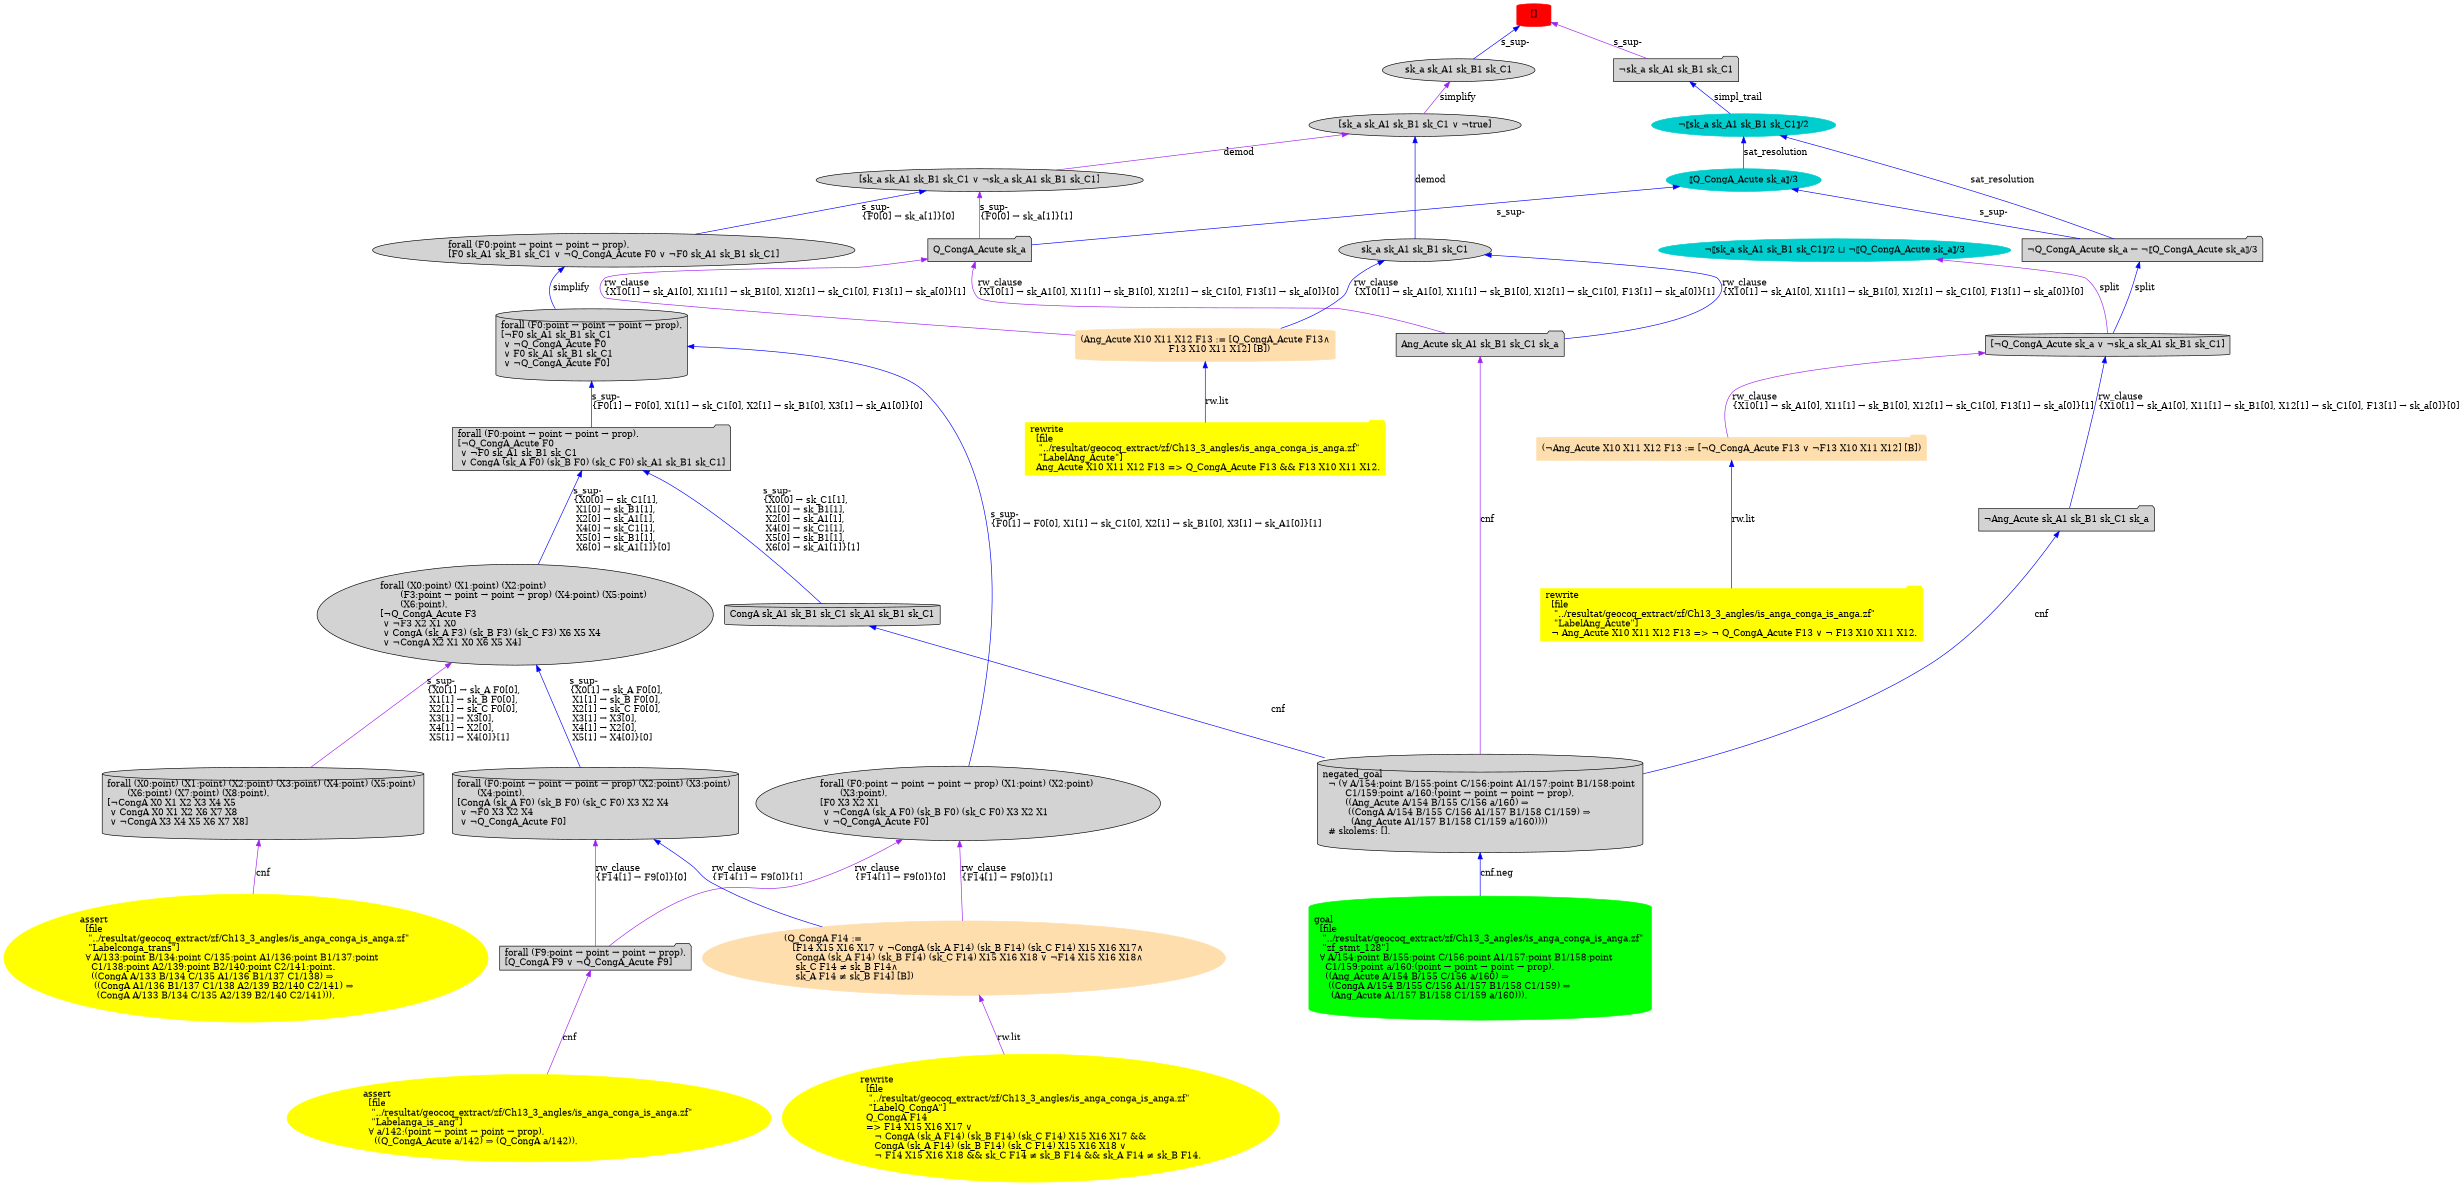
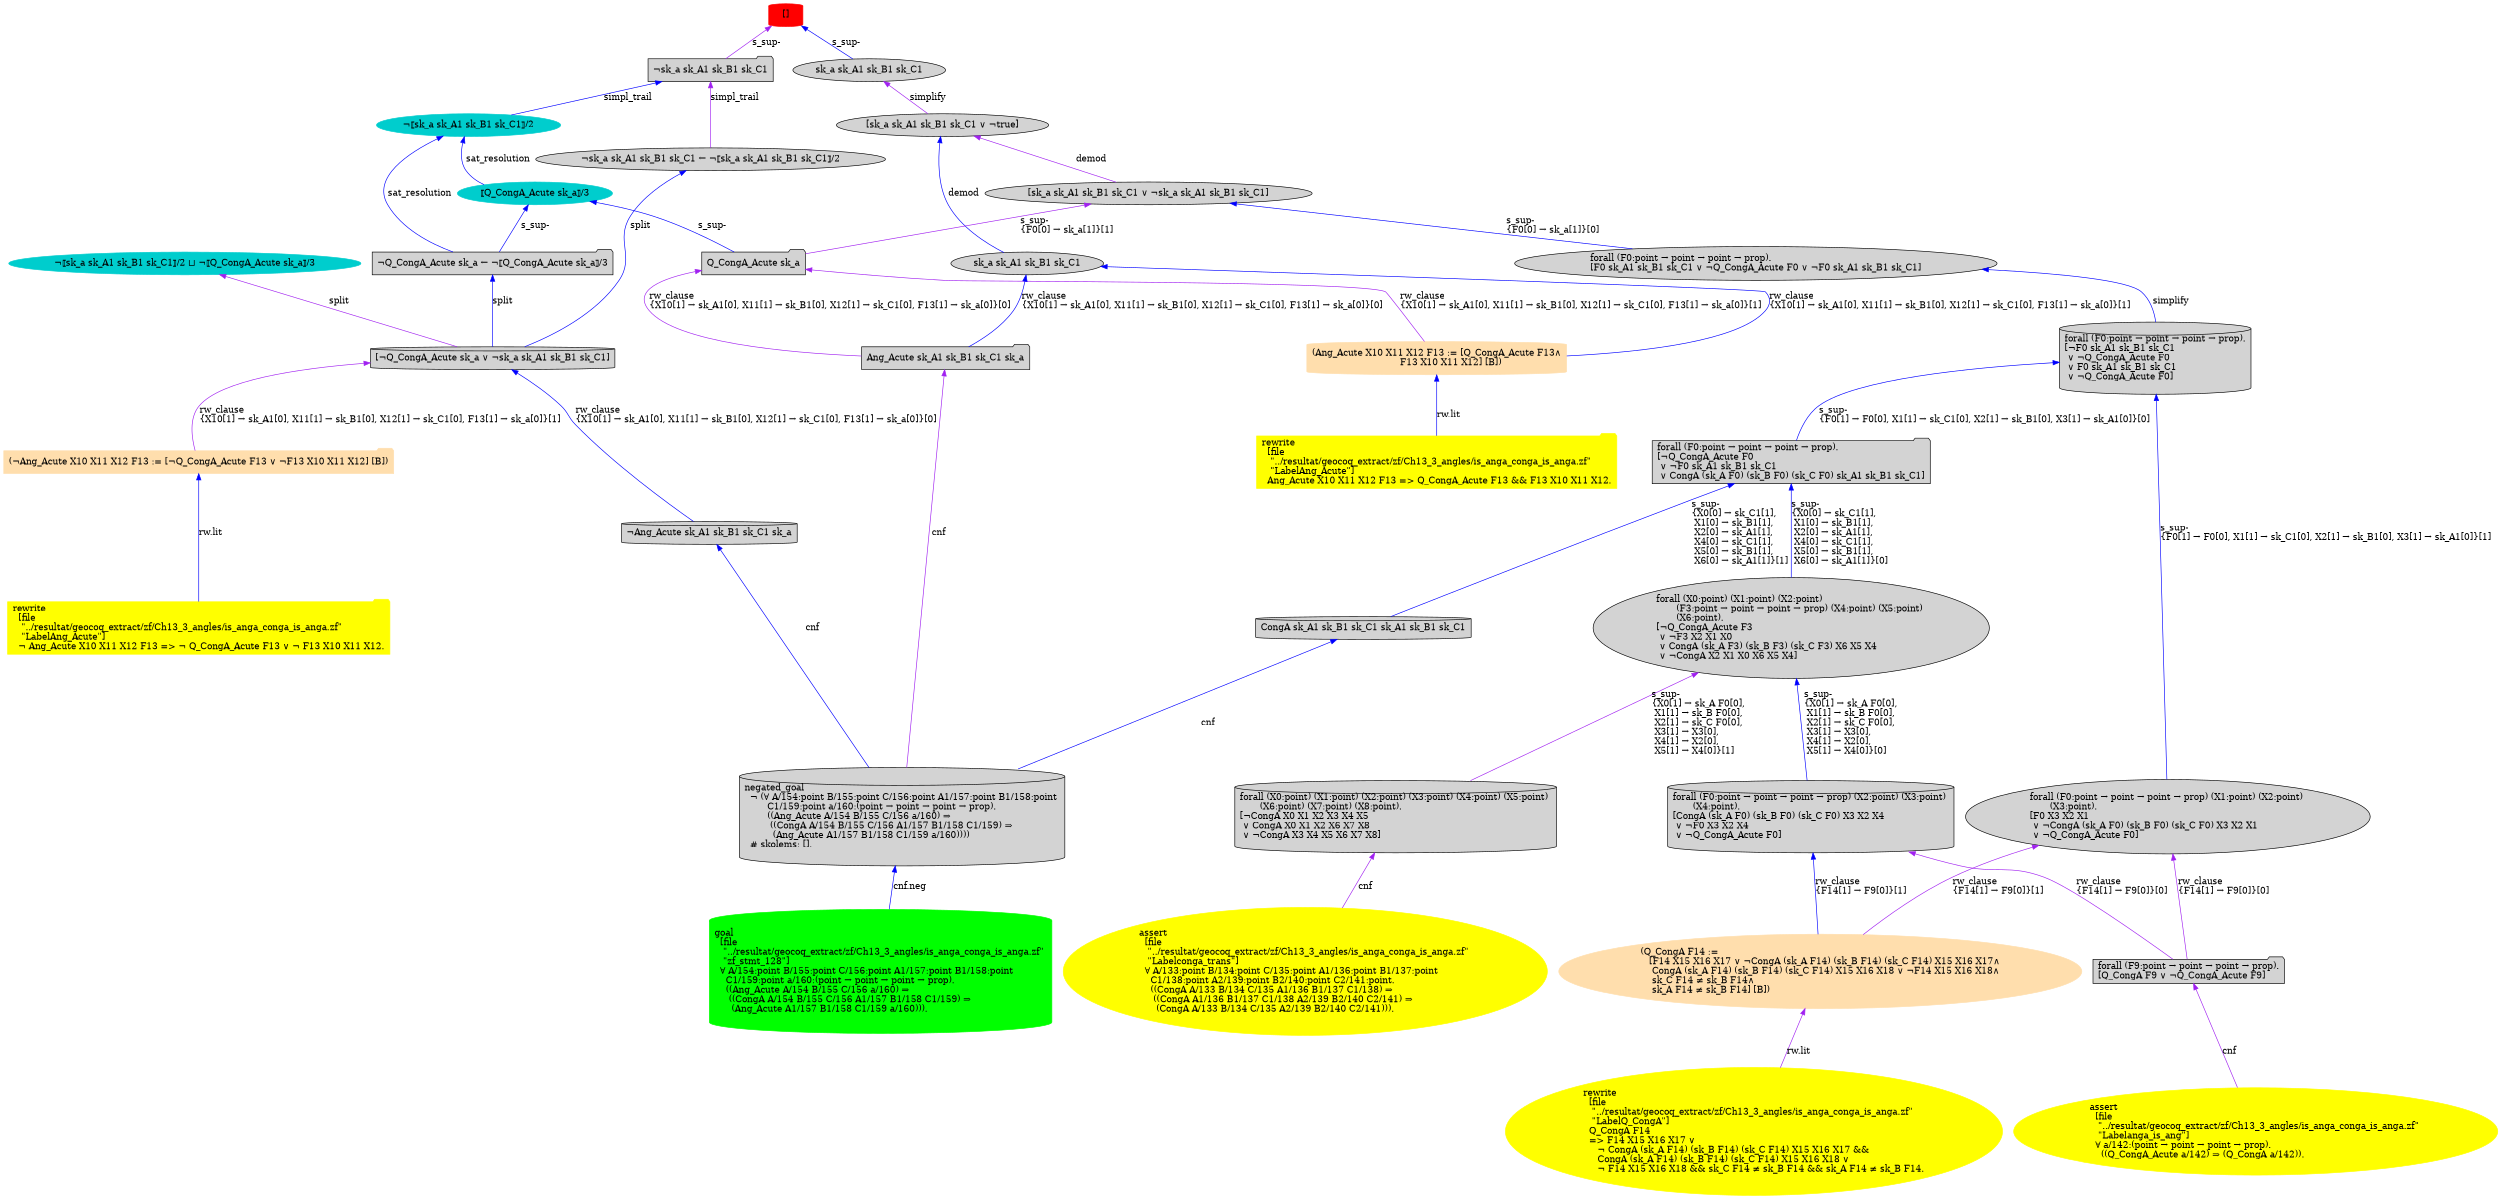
none -> (711, 159)
(2067, 520) -> (709, 533)
